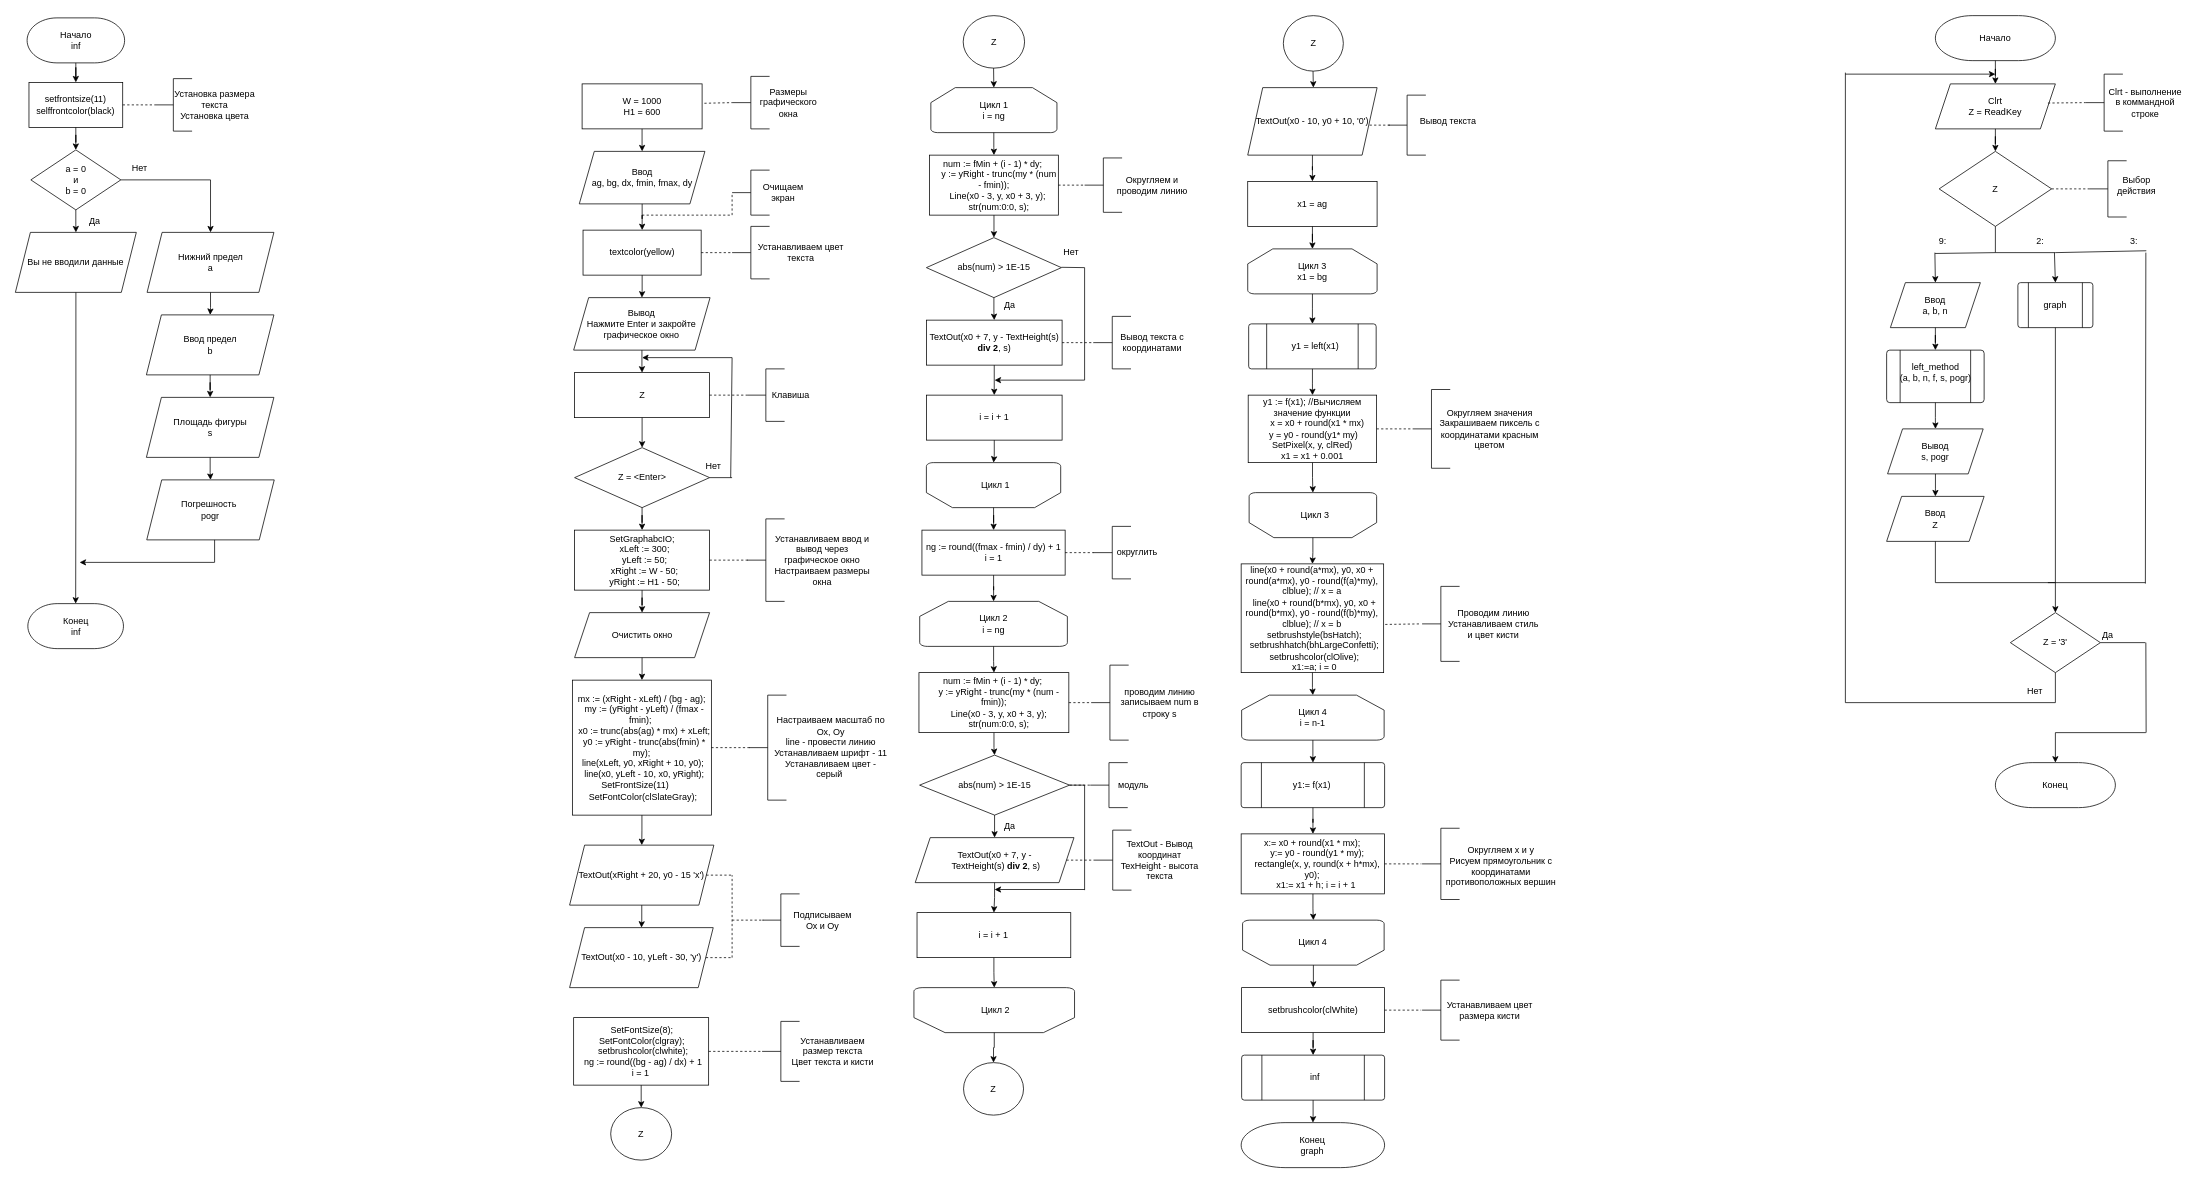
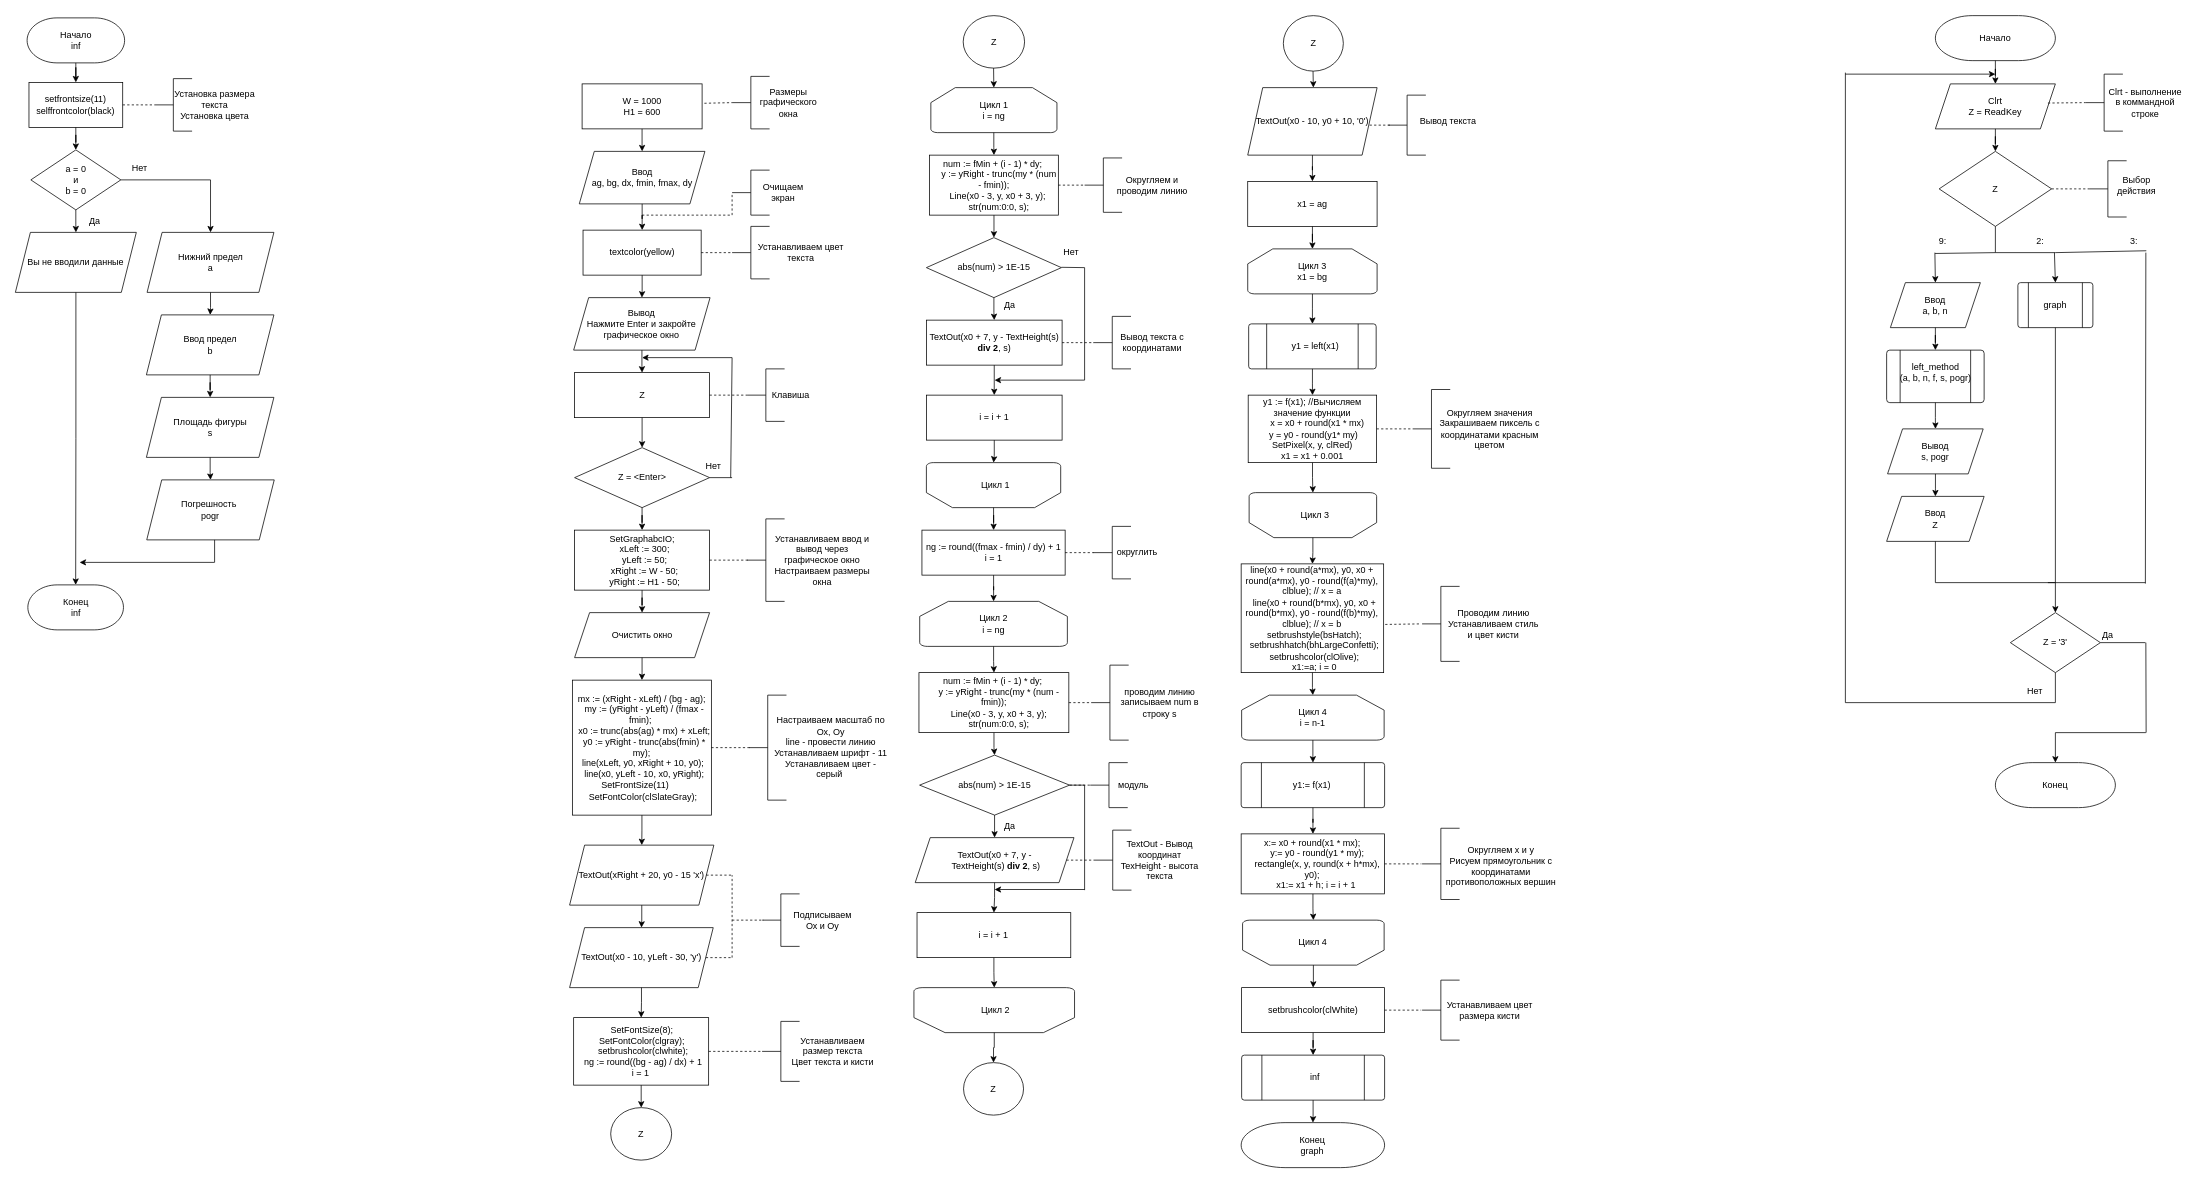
(76, 626) -> (76, 607)
none -> (641, 999)
